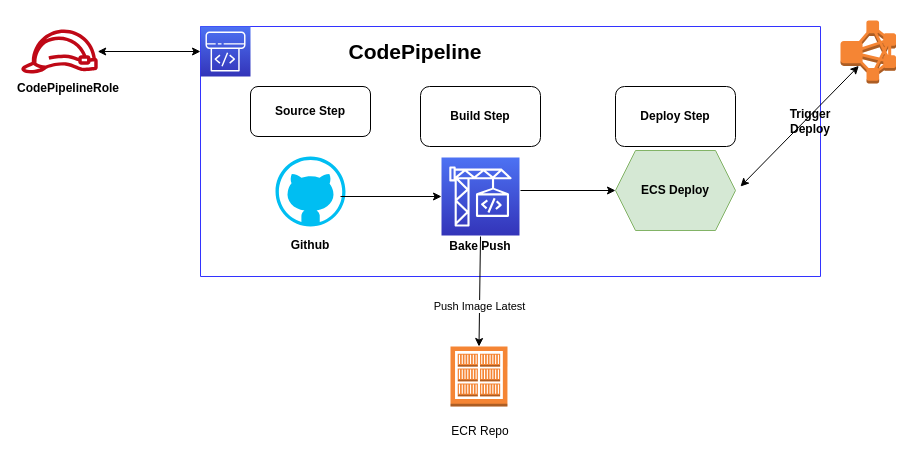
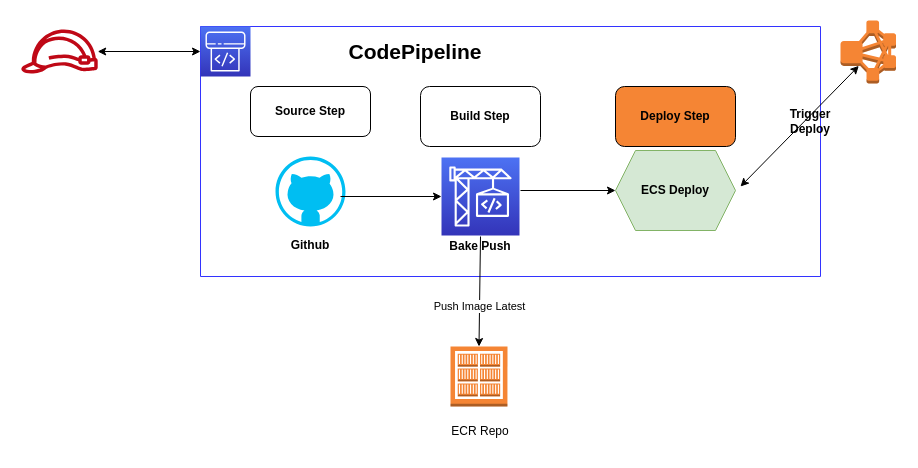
(69, 89) -> none
(676, 117) -> (676, 117)
